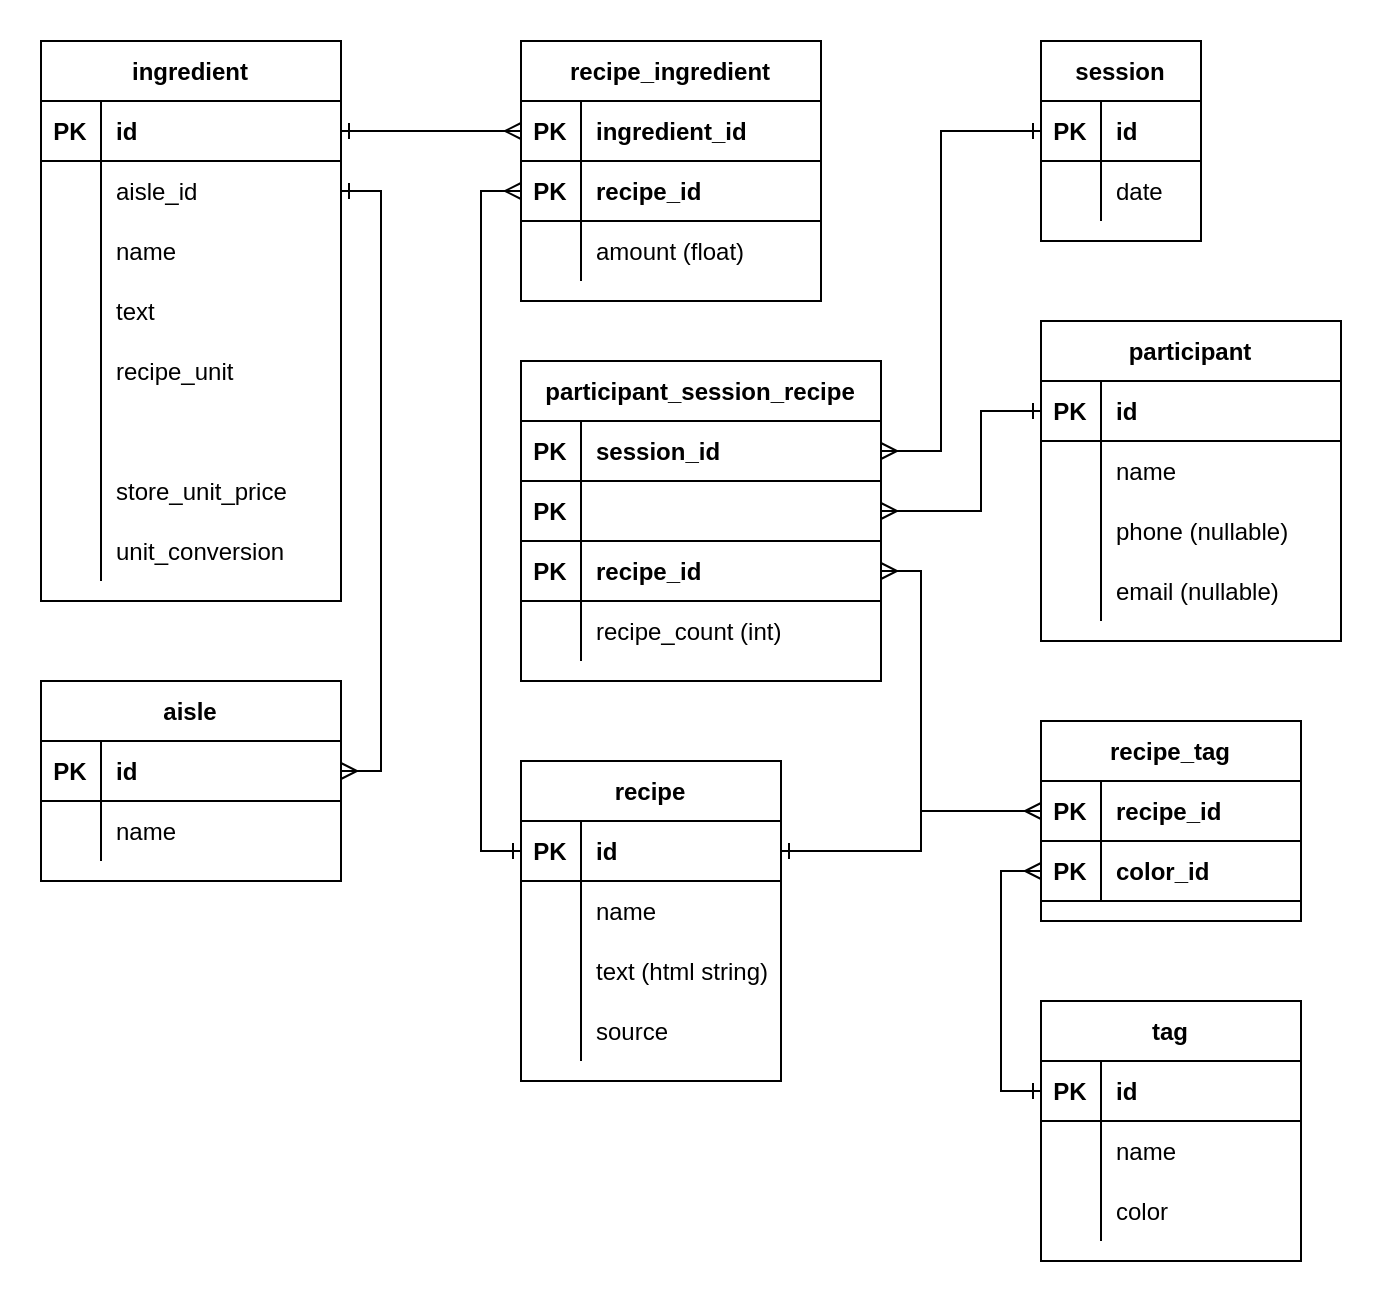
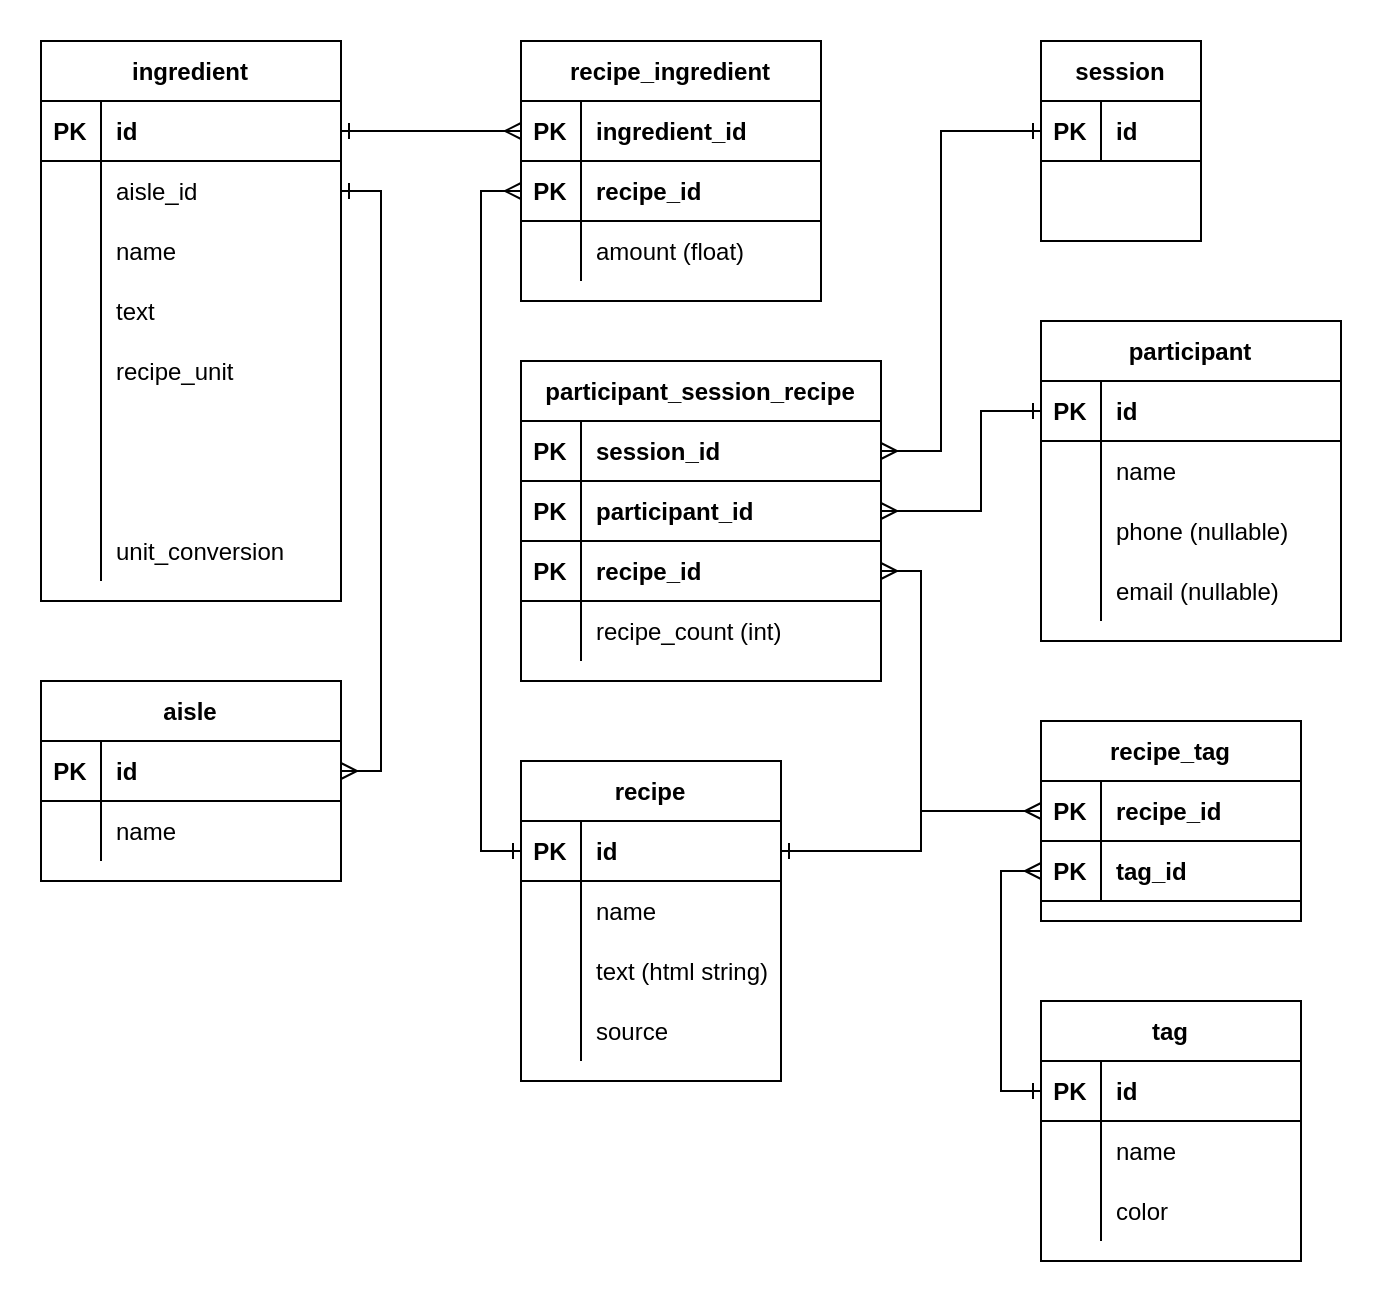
(1151, 191) -> none
(221, 491) -> none
none -> (731, 511)
(1164, 872) -> (1153, 872)
